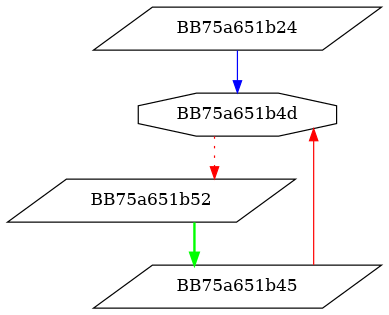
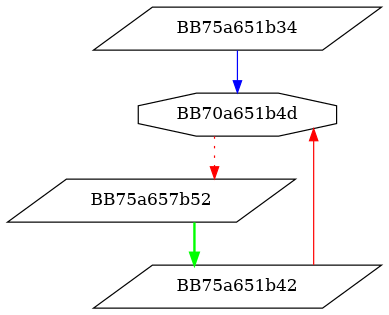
(237, 29) -> (237, 29)
(237, 115) -> (237, 115)
(151, 201) -> (151, 201)
(237, 287) -> (237, 287)
